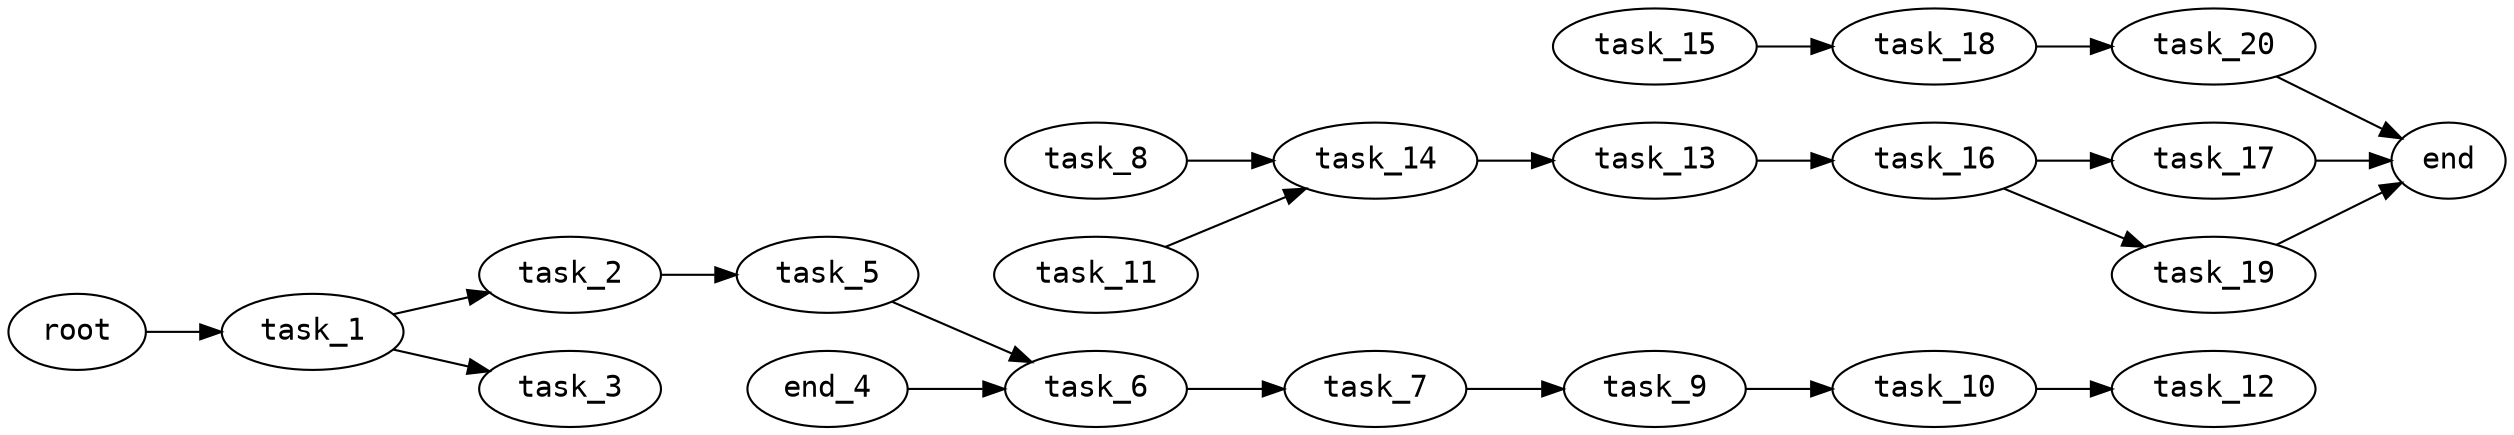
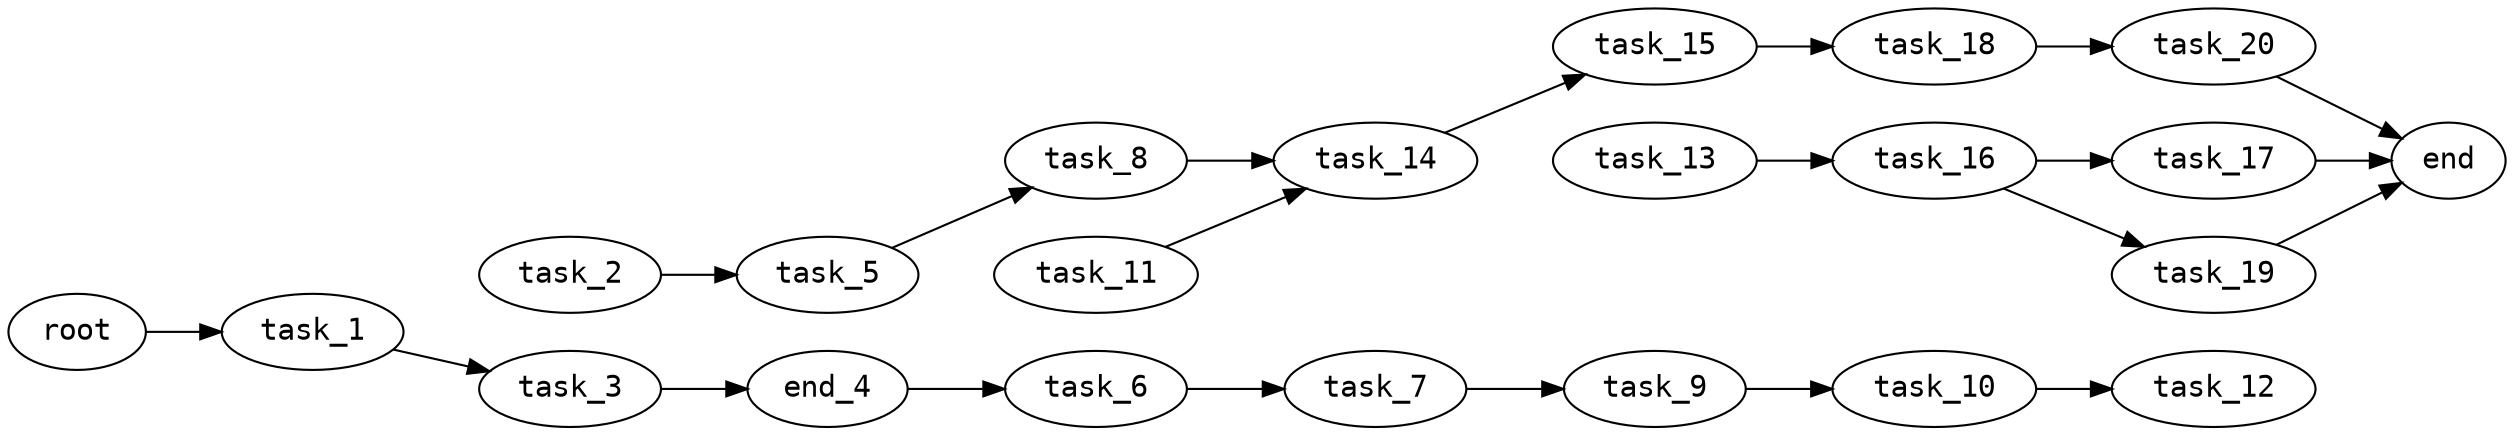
(1505, 161) -> (1505, 108)
(431, 306) -> none
(952, 328) -> (952, 222)
none -> (694, 389)
